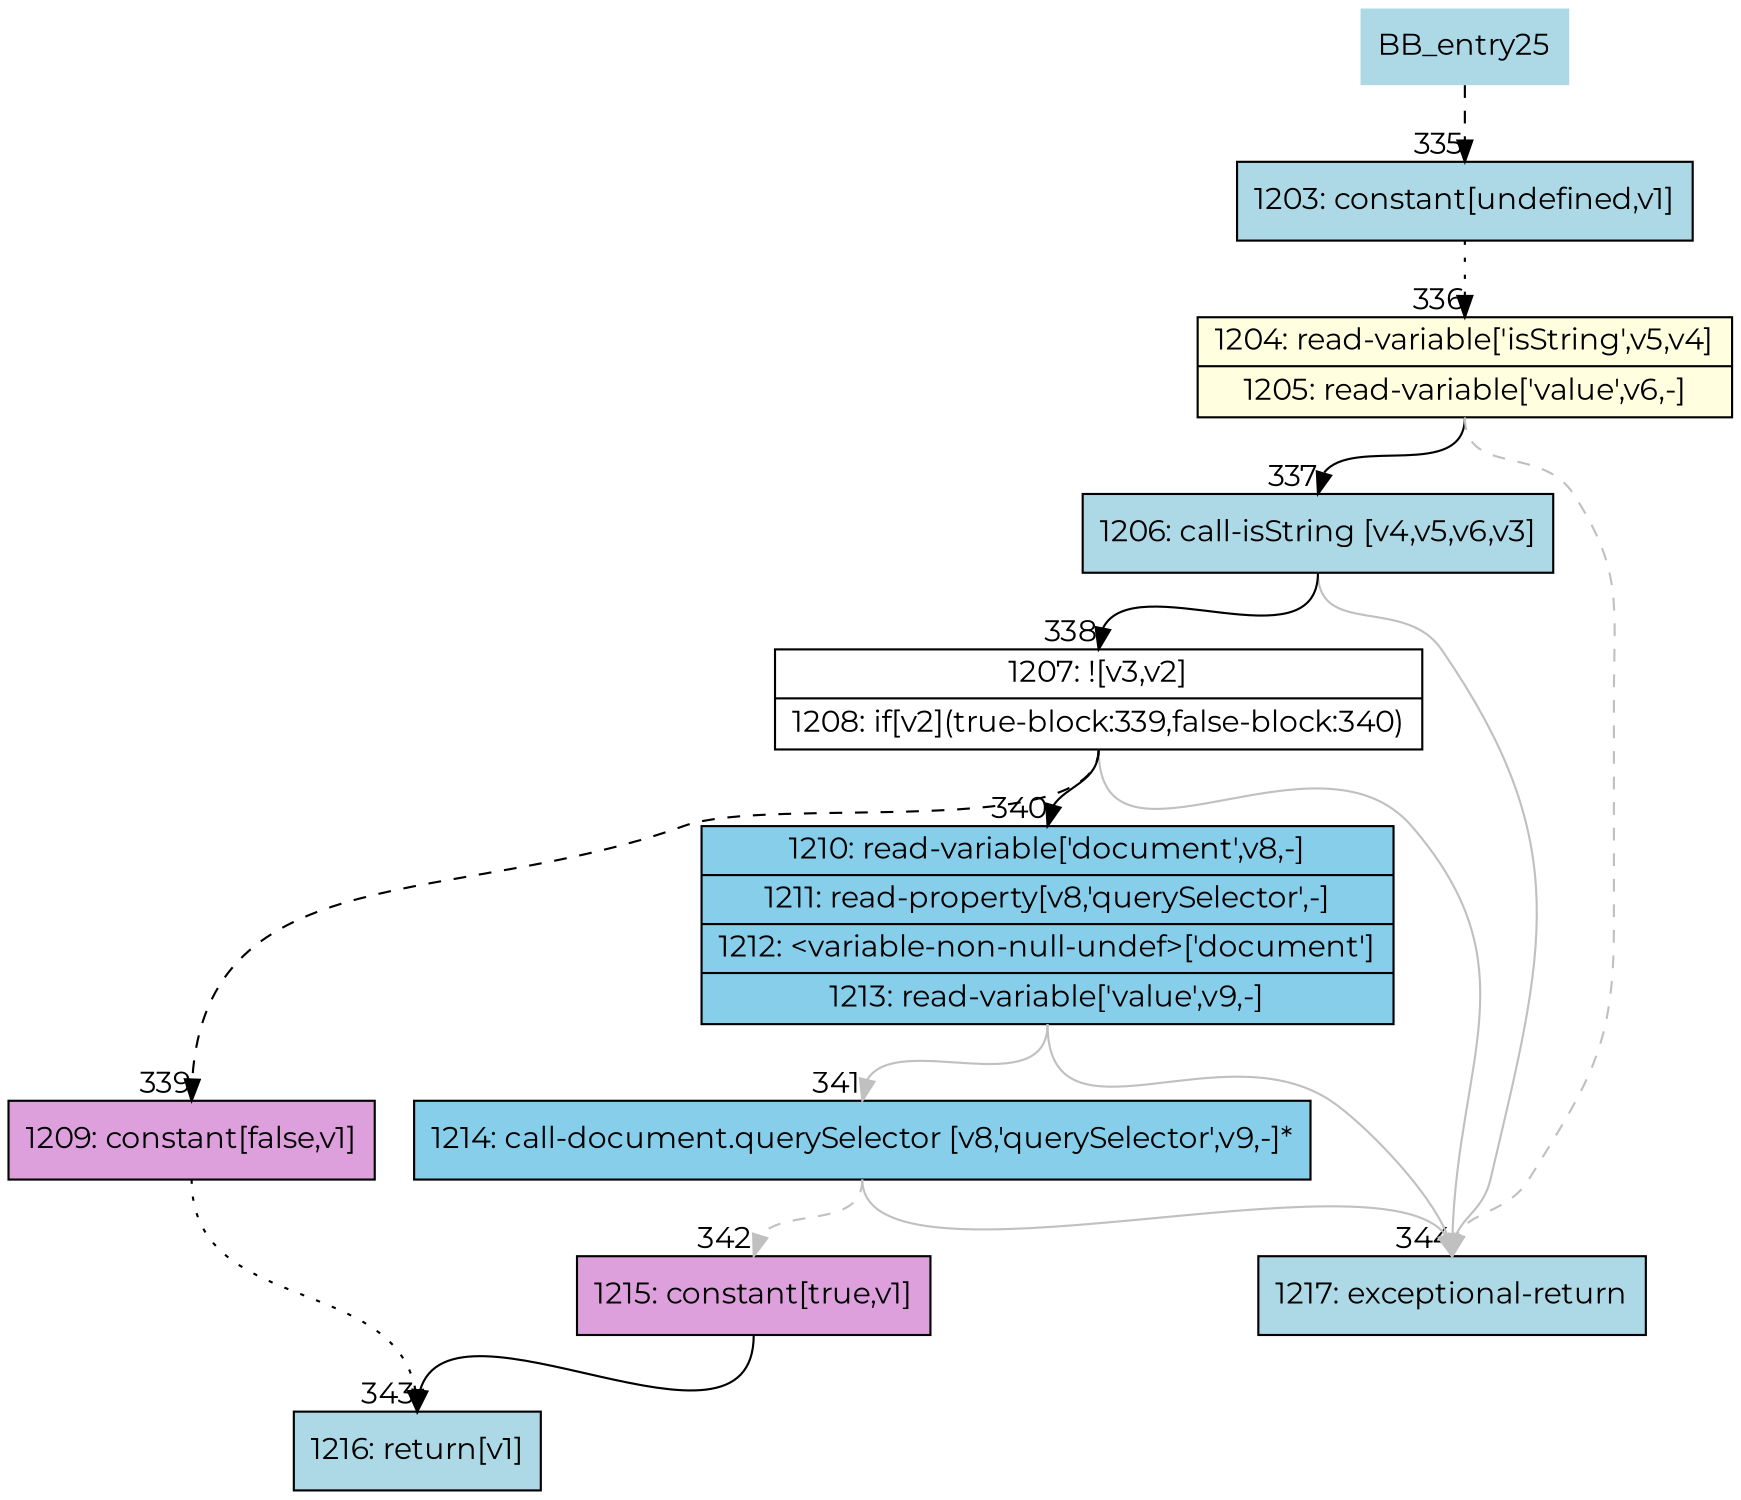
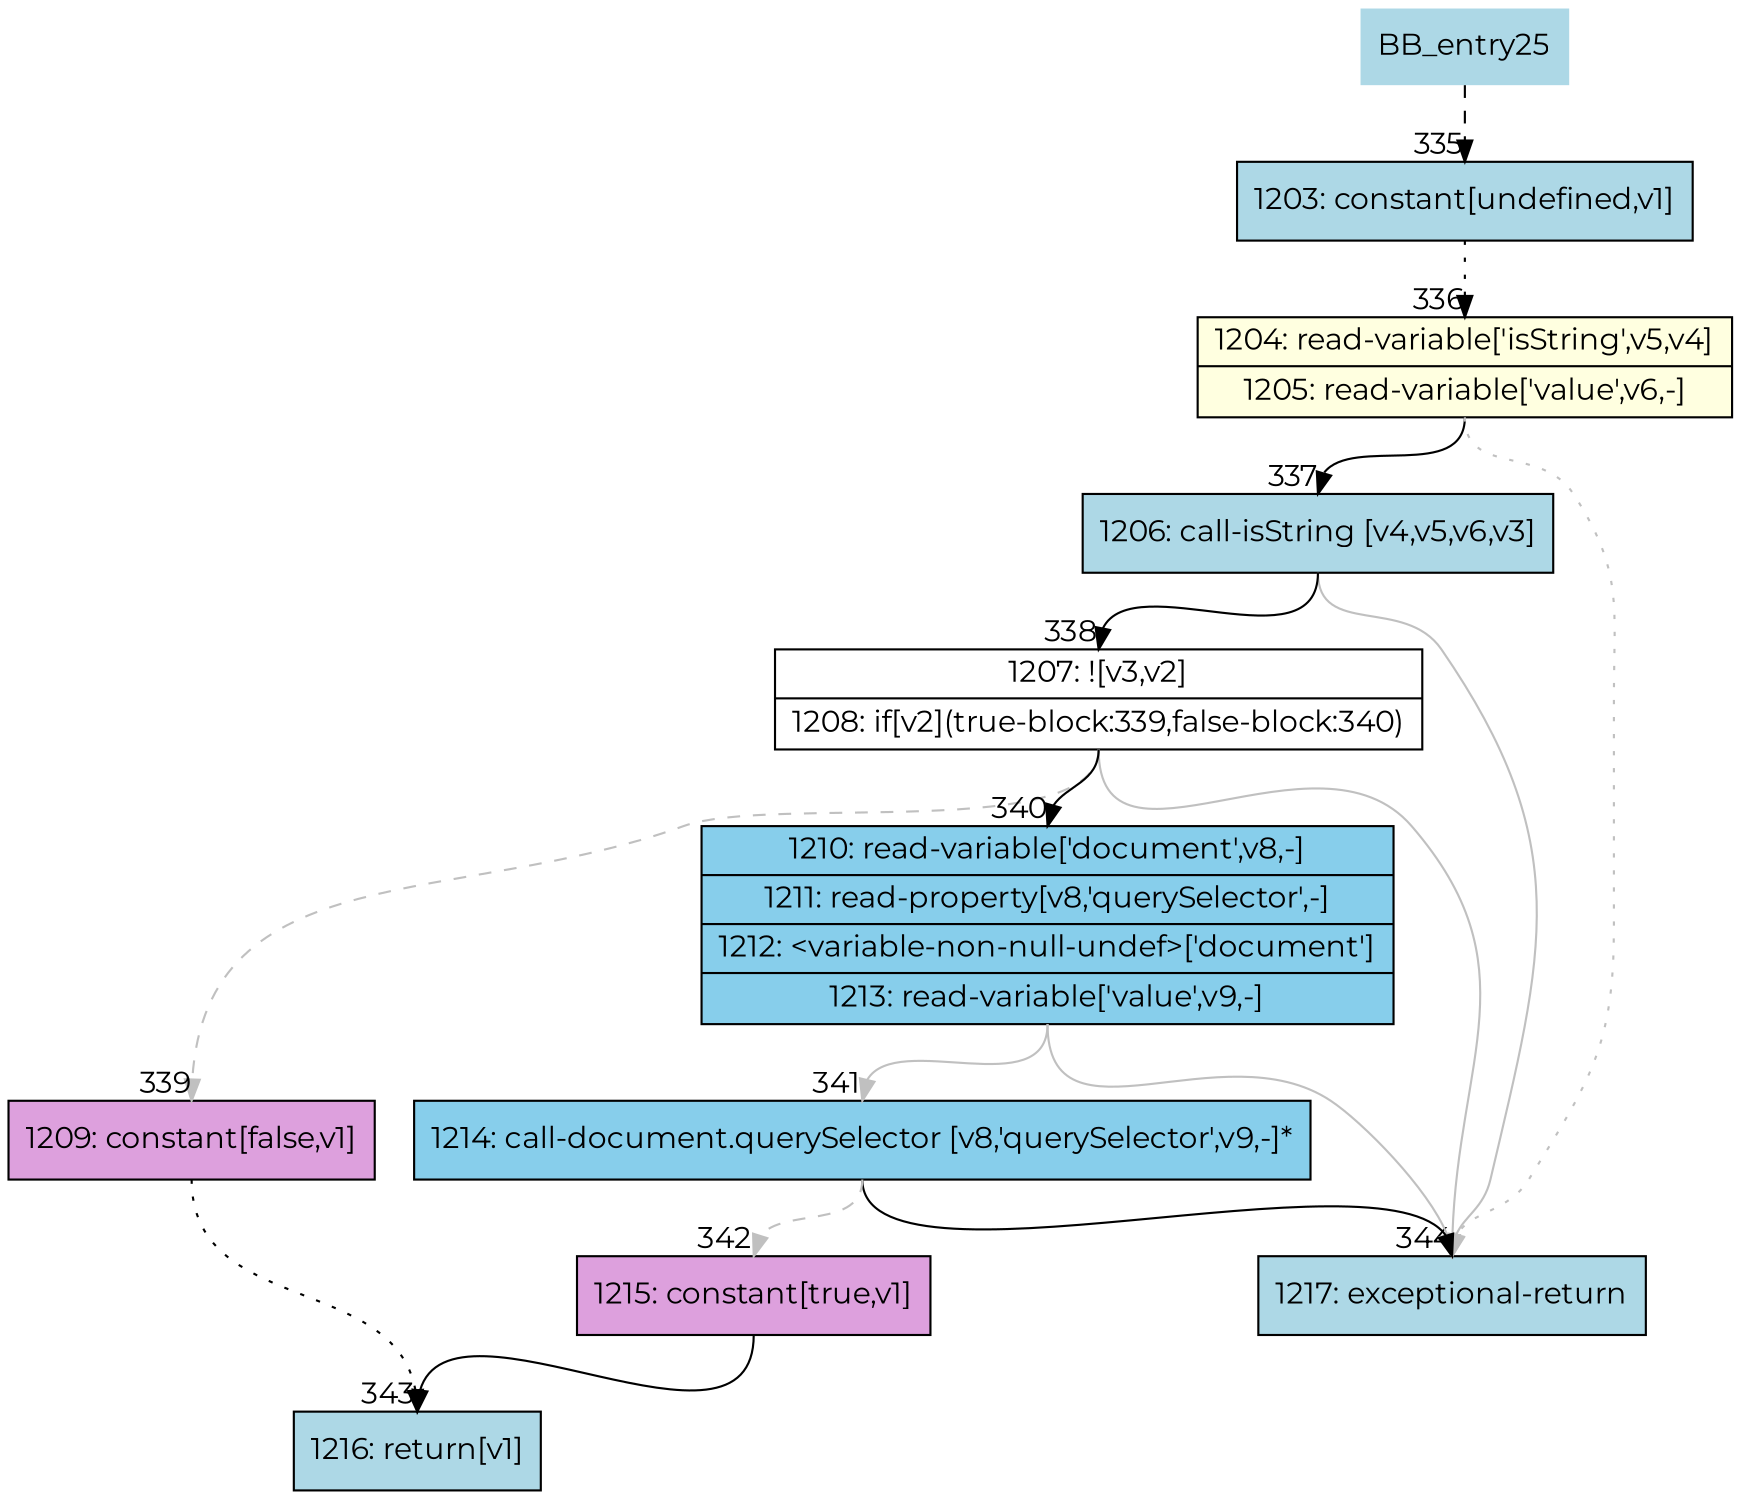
(1614, 817) -> (1614, 817)
(607, 849) -> (607, 849)
(1147, 1219) -> (1147, 1219)
